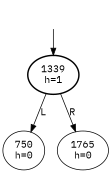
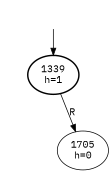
(24, 150) -> none
(83, 150) -> (83, 150)
